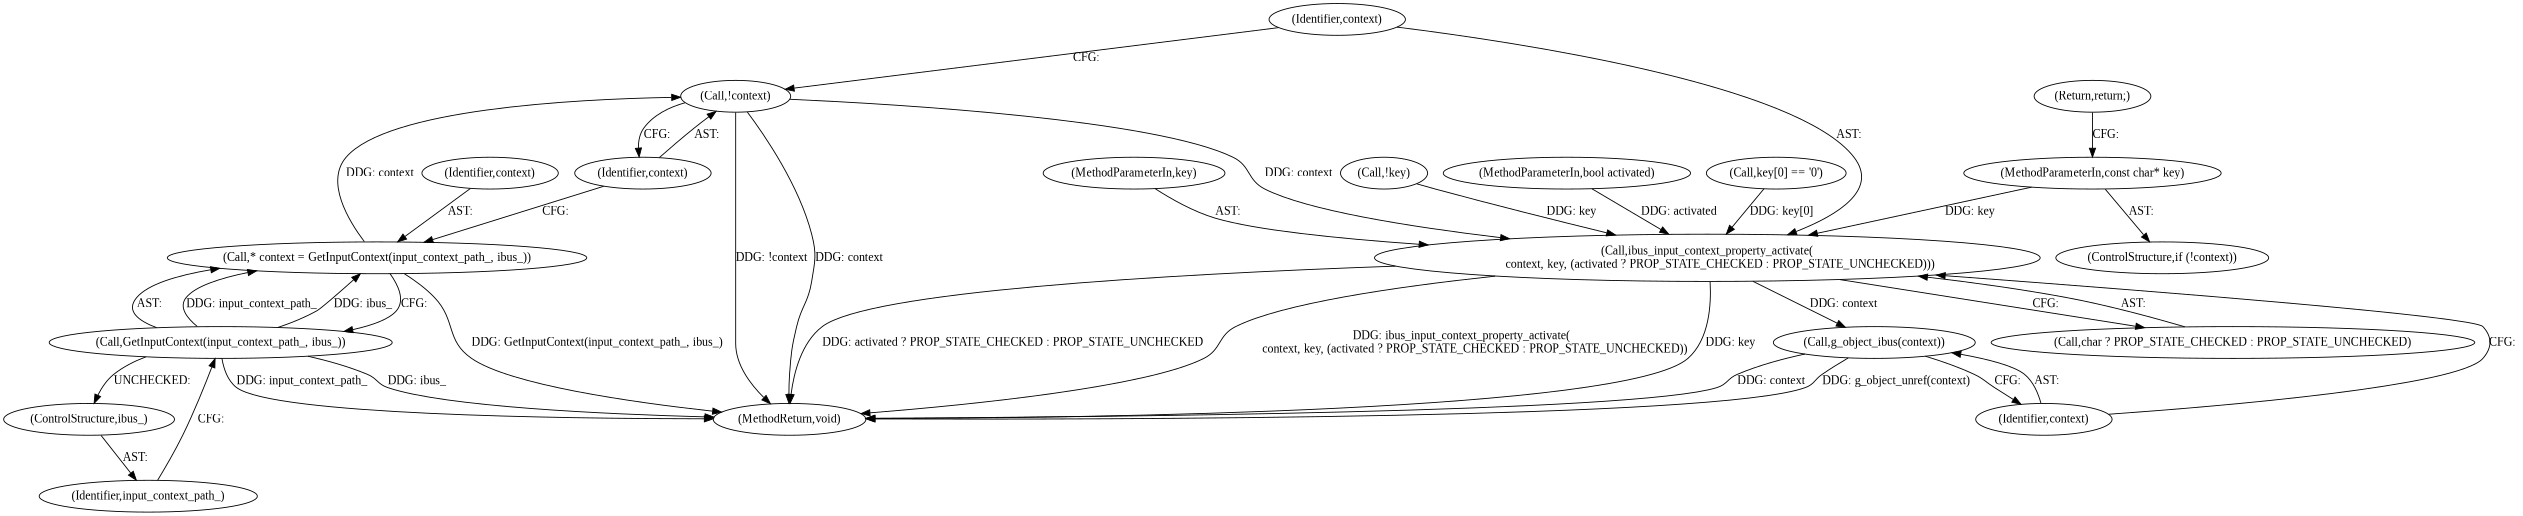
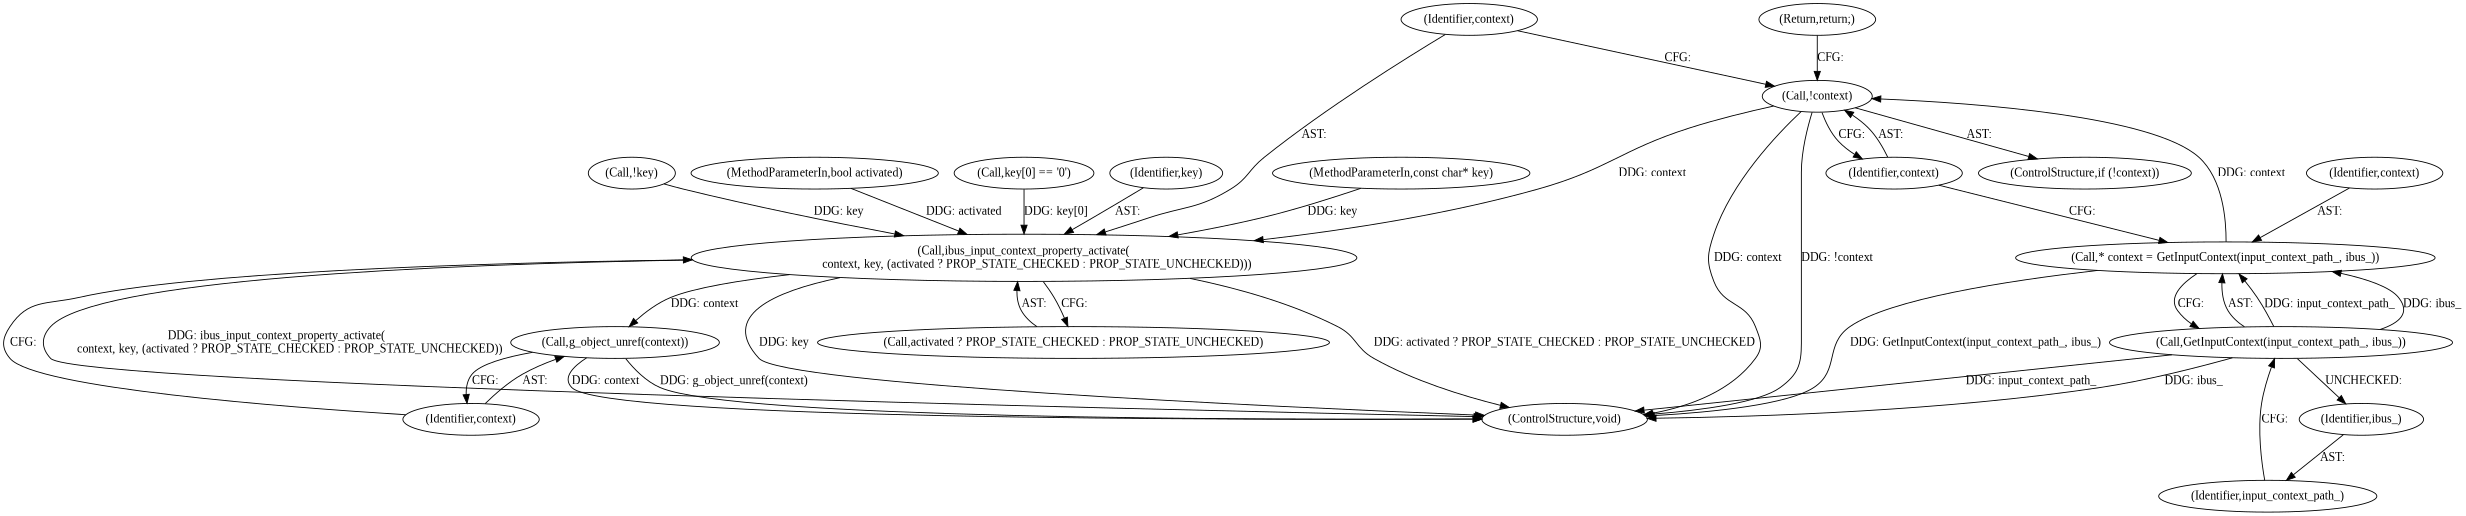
(2092, 130) -> (1817, 53)
(1134, 173) -> (1166, 173)
(2124, 212) -> (1942, 132)
(1874, 343) -> (615, 343)
(2233, 343) -> (1074, 343)
(89, 419) -> (2361, 419)
(790, 419) -> (1565, 419)
